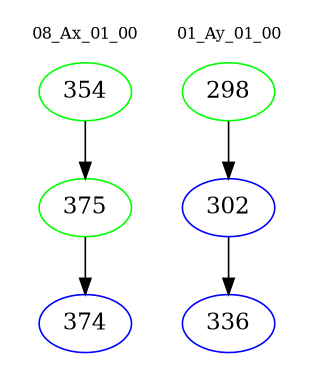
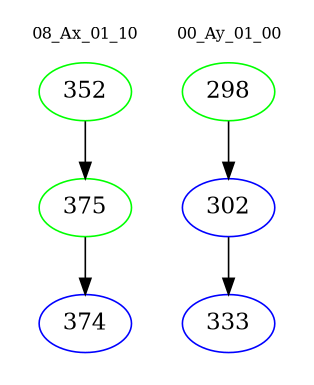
(85, 35) -> (85, 35)
(229, 35) -> (229, 35)
(85, 92) -> (85, 92)
(229, 324) -> (229, 324)
